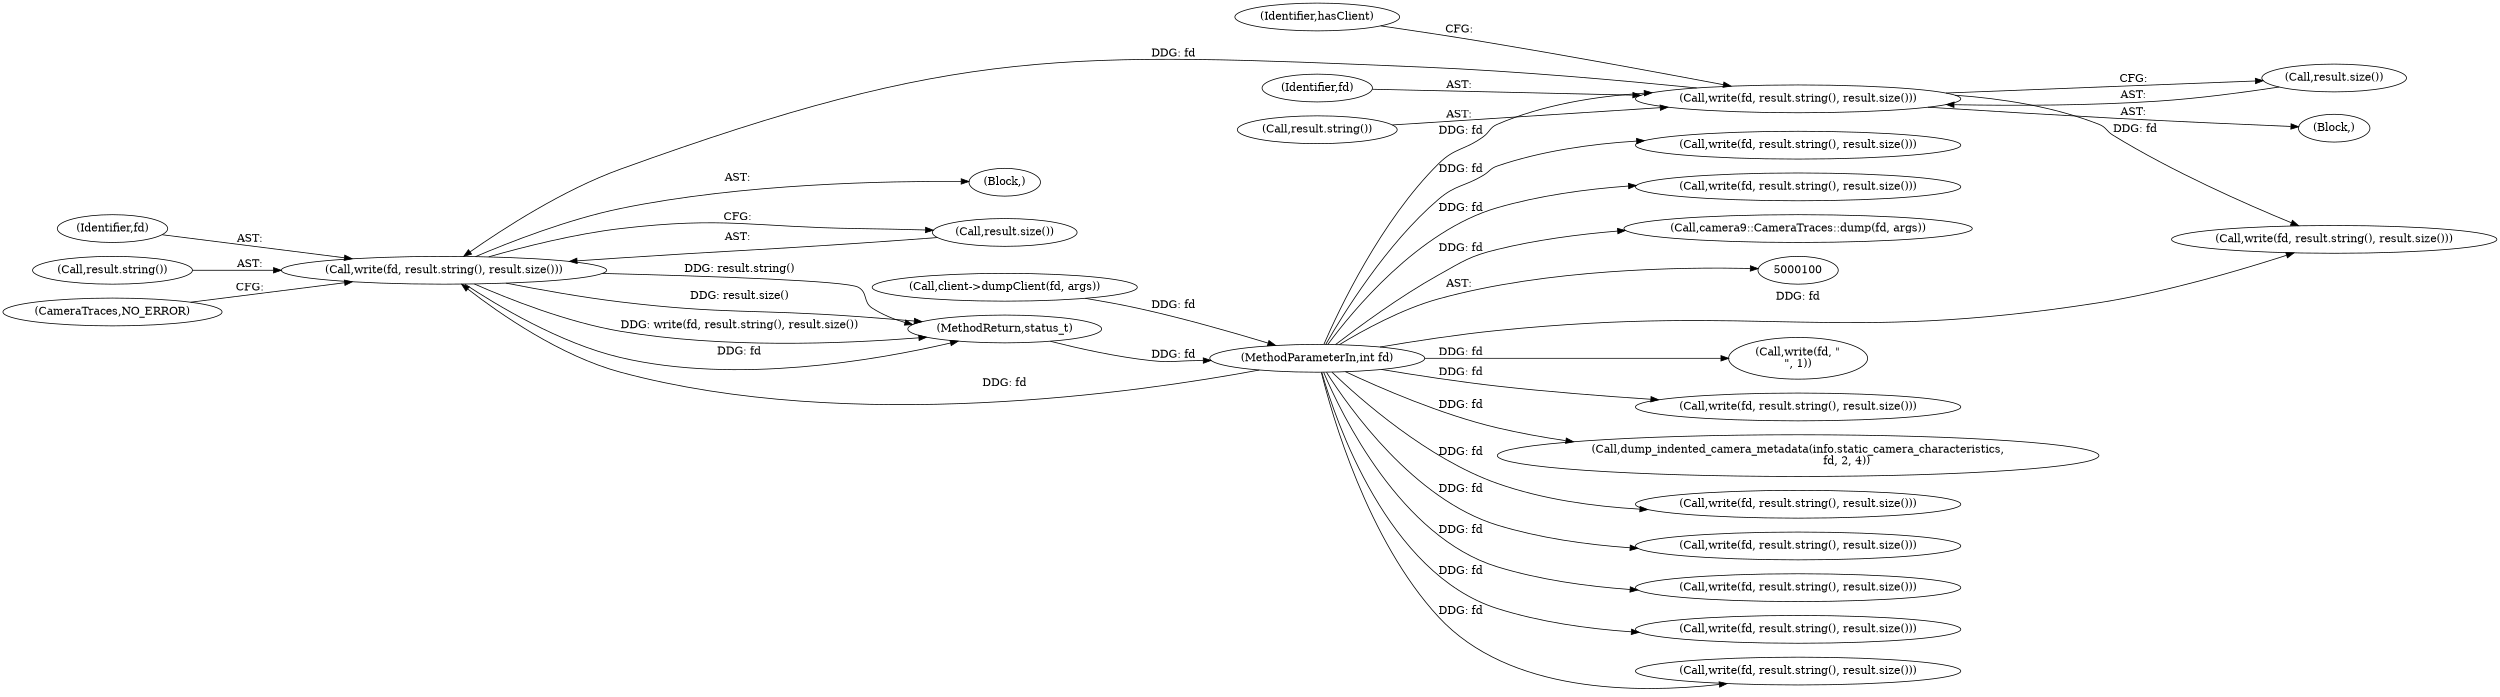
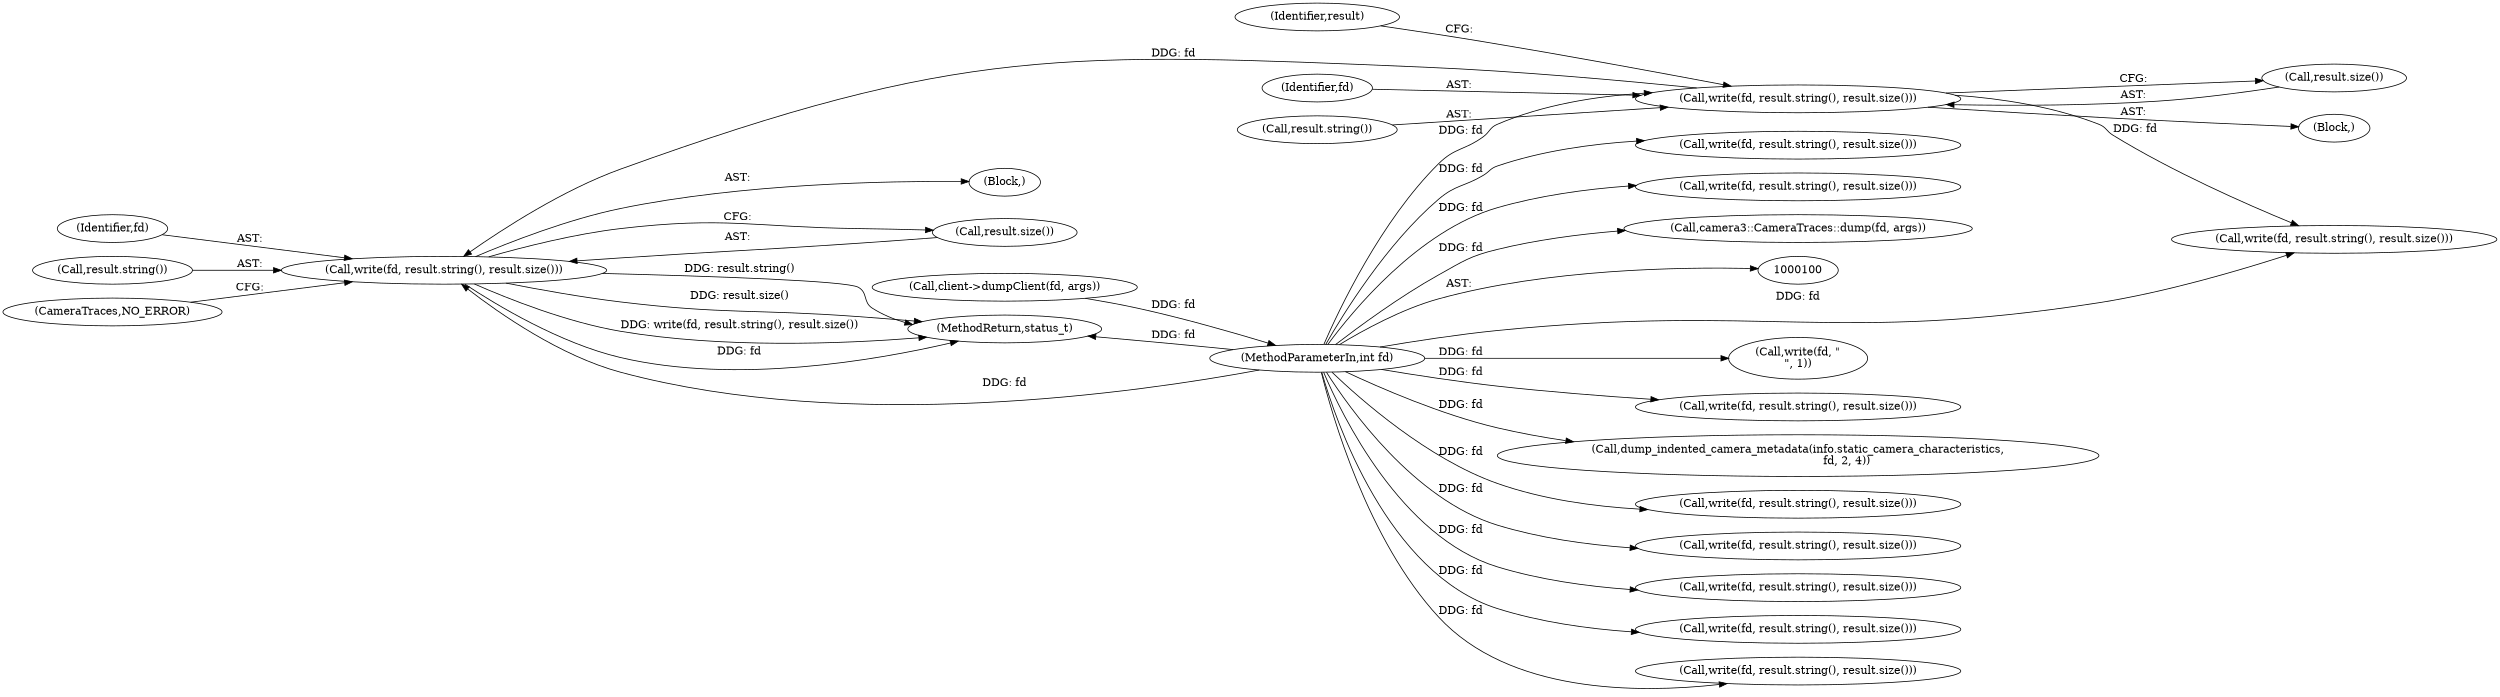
(1317, 17) -> (1317, 17)
(1798, 229) -> (1798, 229)
(1798, 270) -> (1798, 270)
(1126, 357) -> (1164, 343)
